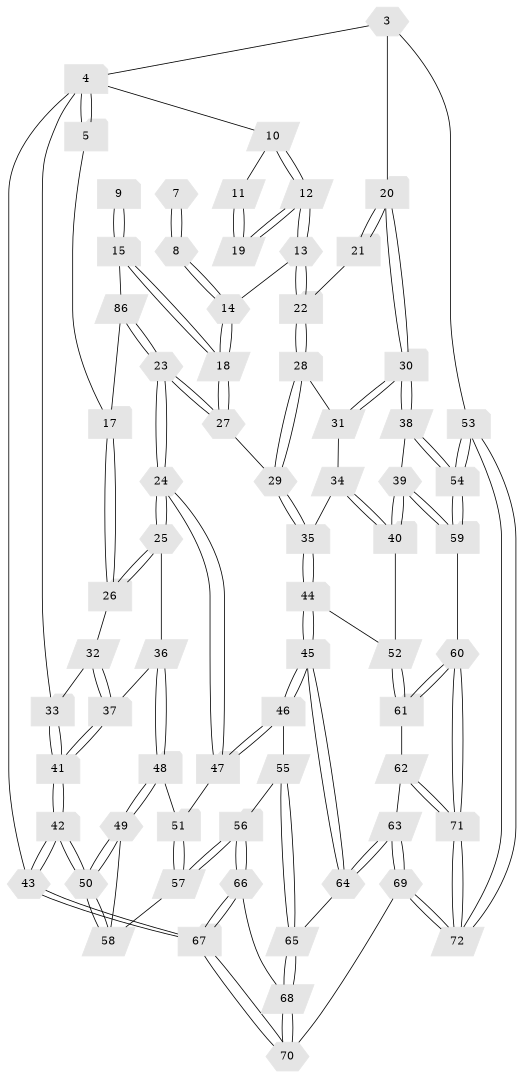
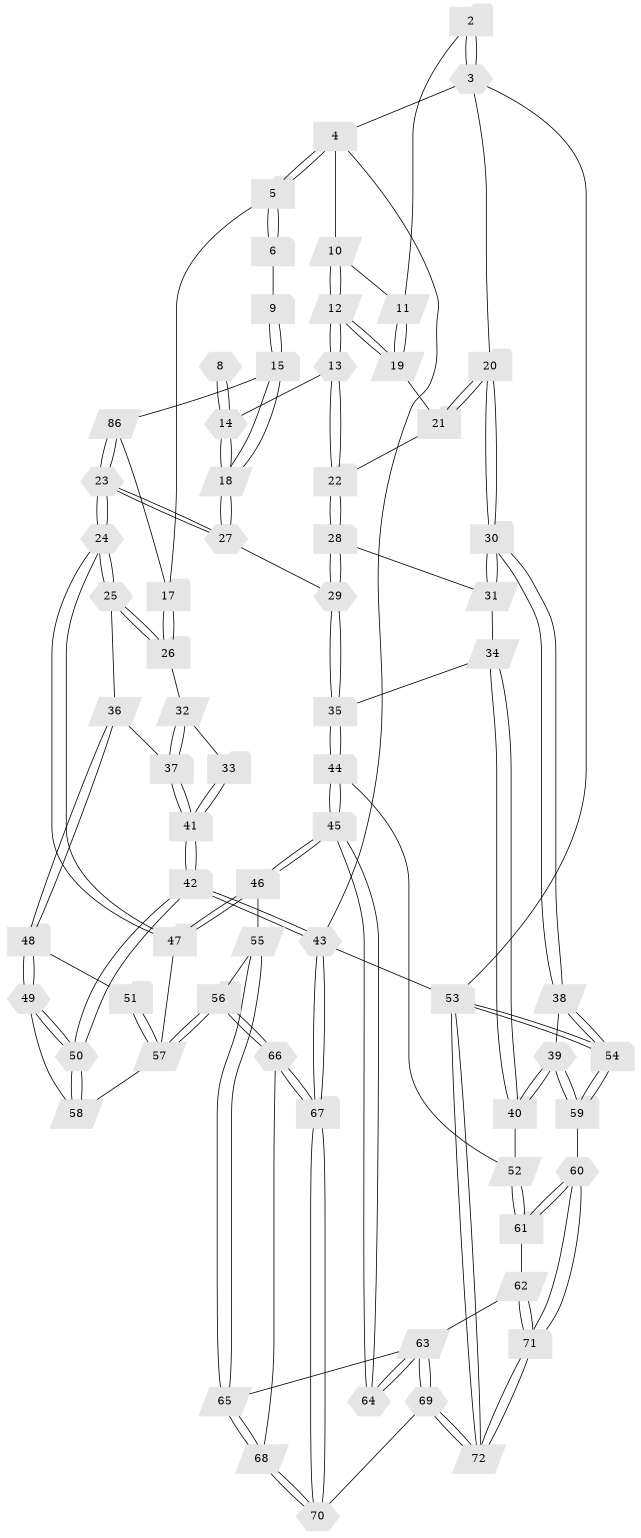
none -> (471, 22)
(176, 194) -> none
none -> (273, 252)
(42, 392) -> none
none -> (416, 393)
(198, 798) -> (167, 999)
(318, 912) -> (332, 1371)
none -> (384, 969)
